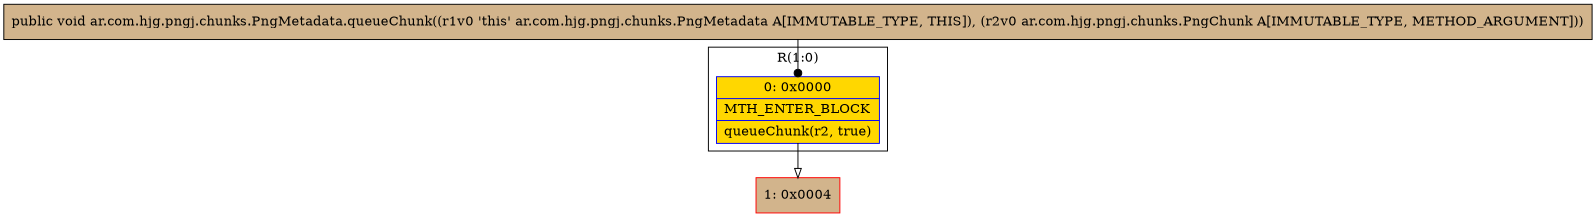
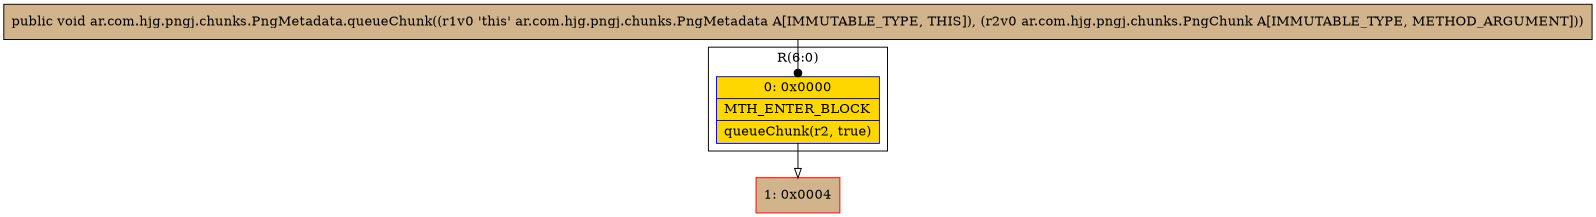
(798, 58) -> (798, 58)
